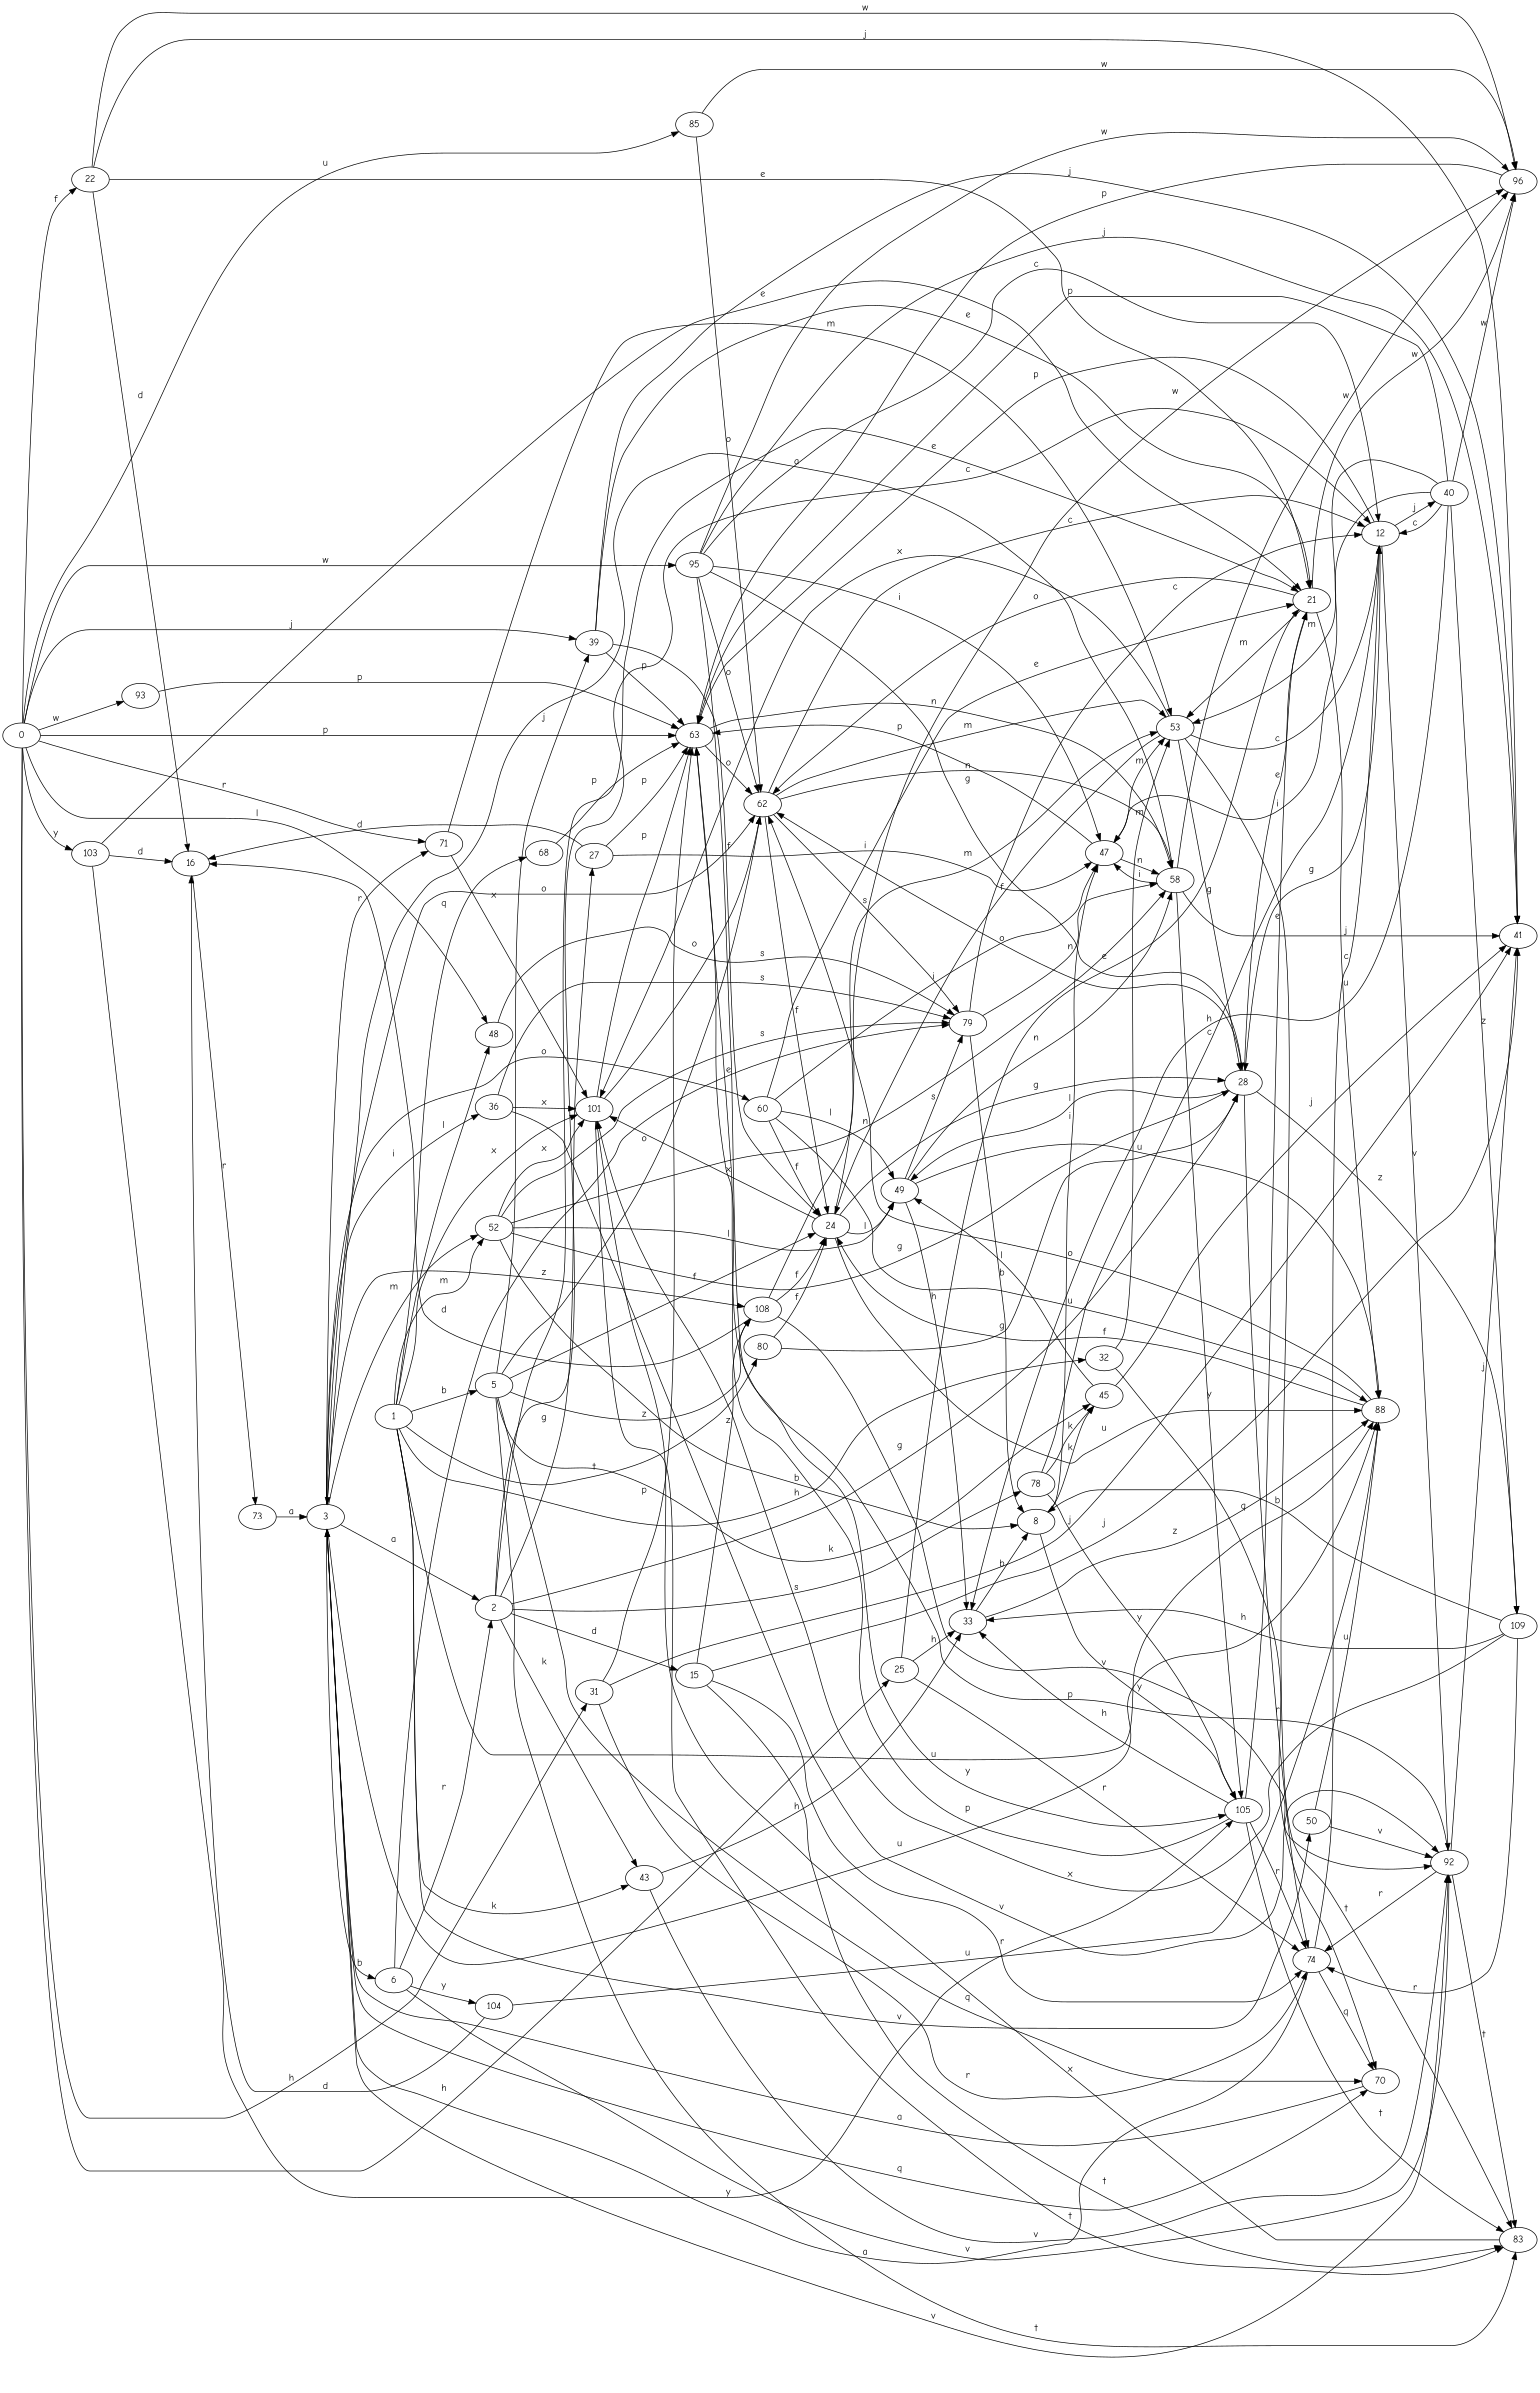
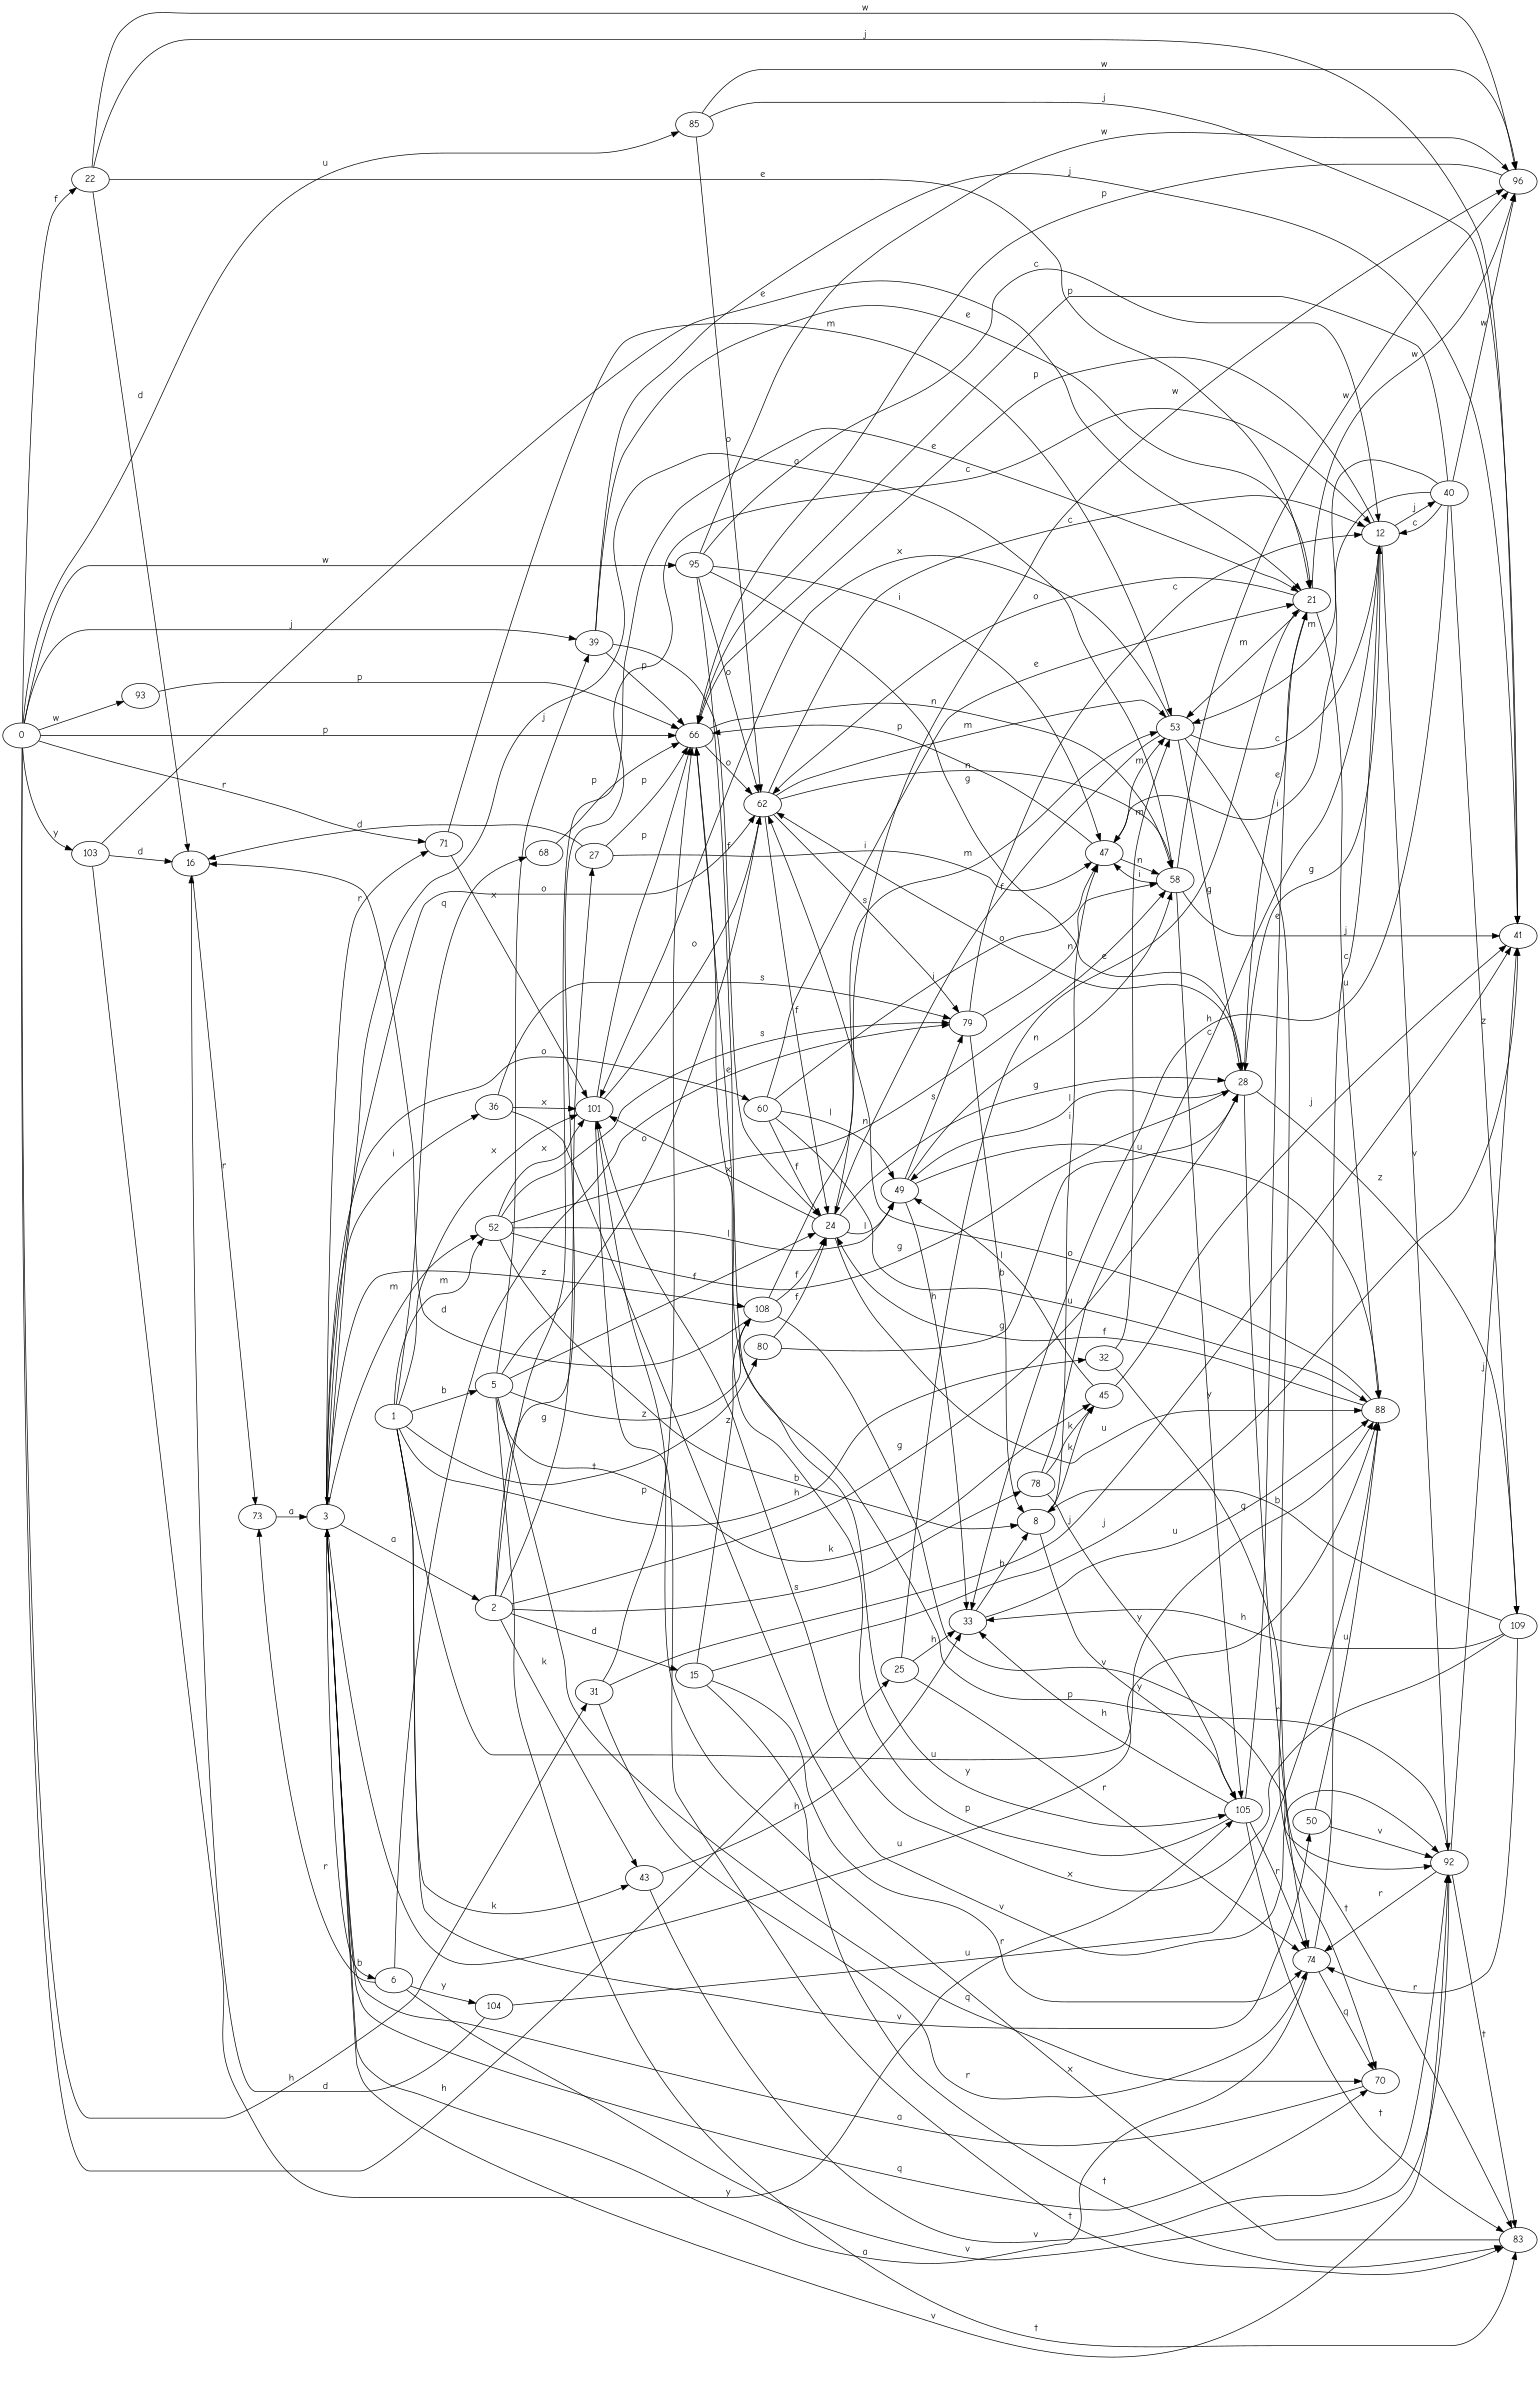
(1294, 283) -> (1425, 208)
(694, 735) -> (694, 735)
(494, 1035) -> none
(1175, 1531) -> (1175, 1531)
(460, 1802) -> (287, 1772)
